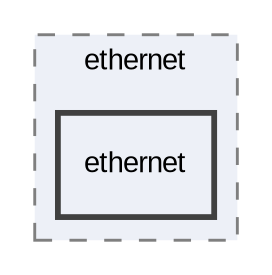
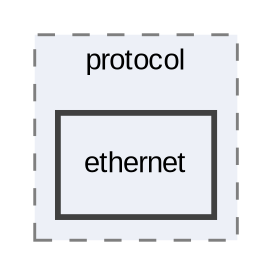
(136, 62) -> (136, 62)
